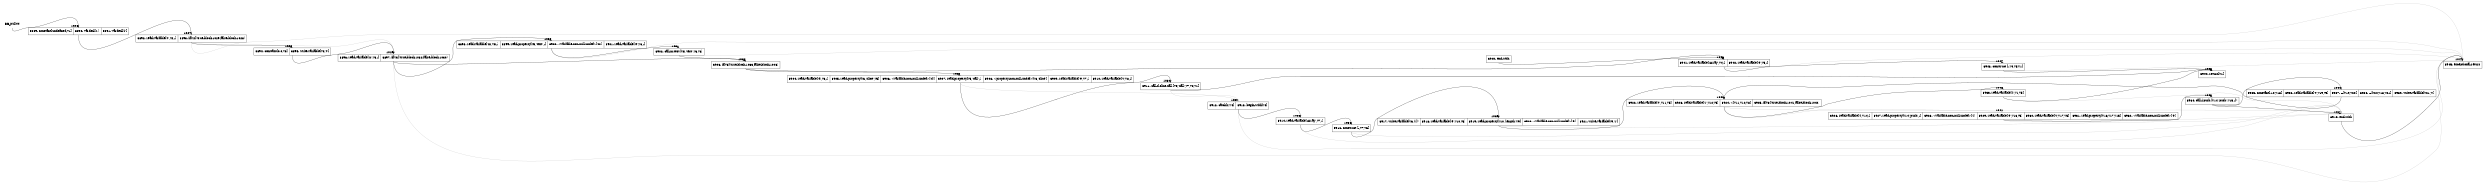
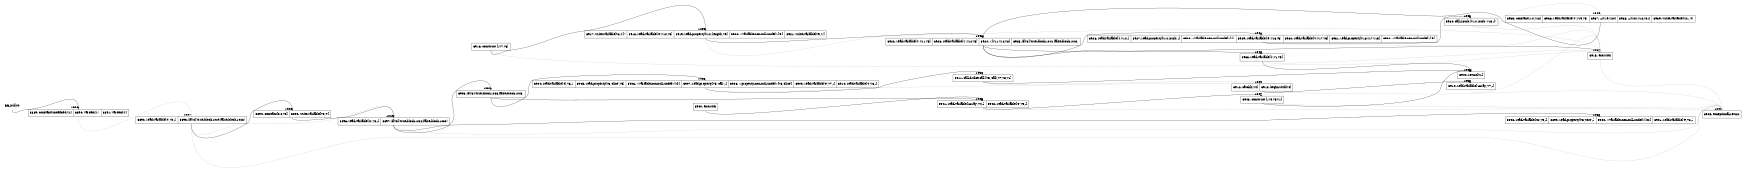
(134, 35) -> (134, 117)
(679, 52) -> none
(2272, 81) -> (1534, 7)
(2276, 109) -> (1543, 28)
(2032, 110) -> (1291, 49)
(1804, 112) -> (1116, 33)
(2416, 118) -> (1660, 85)
(1325, 125) -> none
